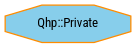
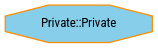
(68, 24) -> (79, 24)
